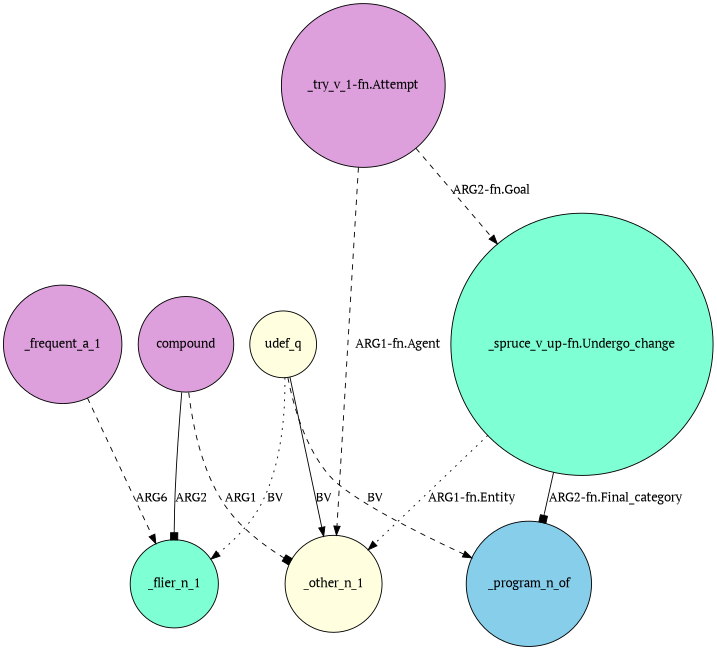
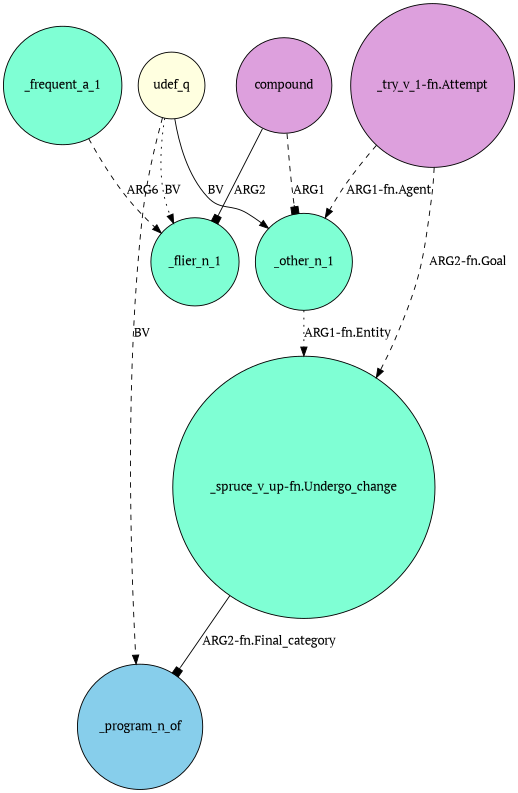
(63, 344) -> (63, 85)
(431, 489) -> (304, 329)
(334, 584) -> (304, 262)
